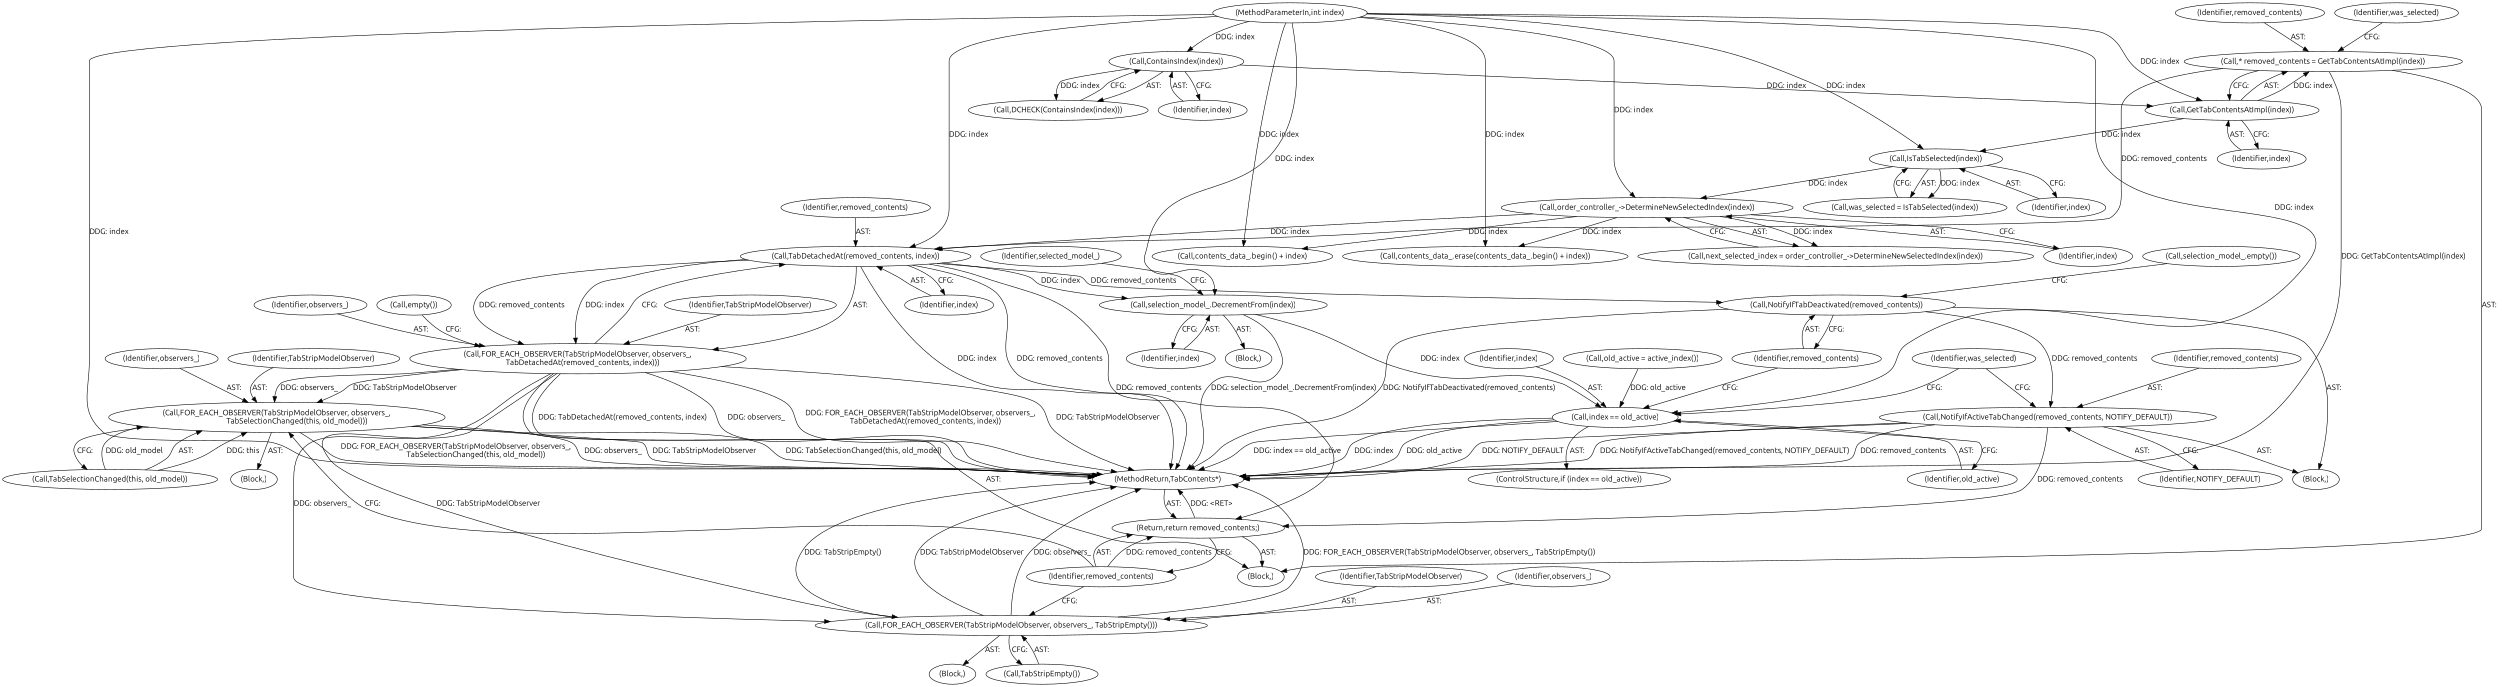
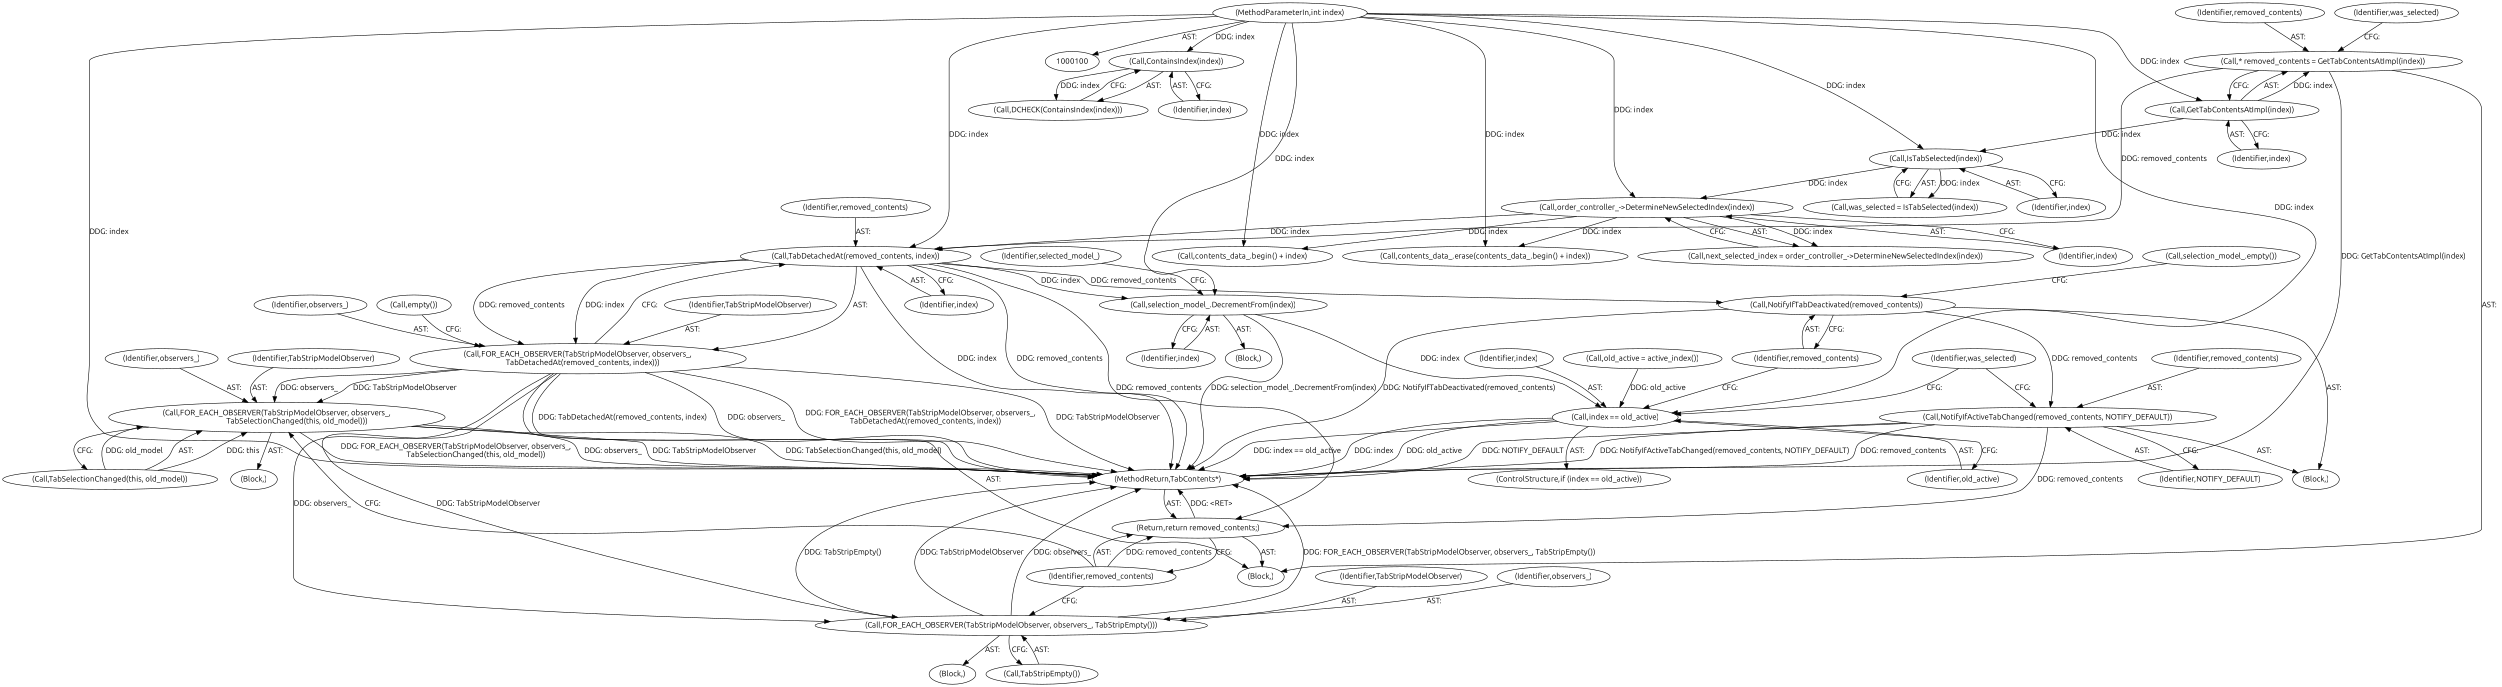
none -> (1072, 62)
(1693, 85) -> none
